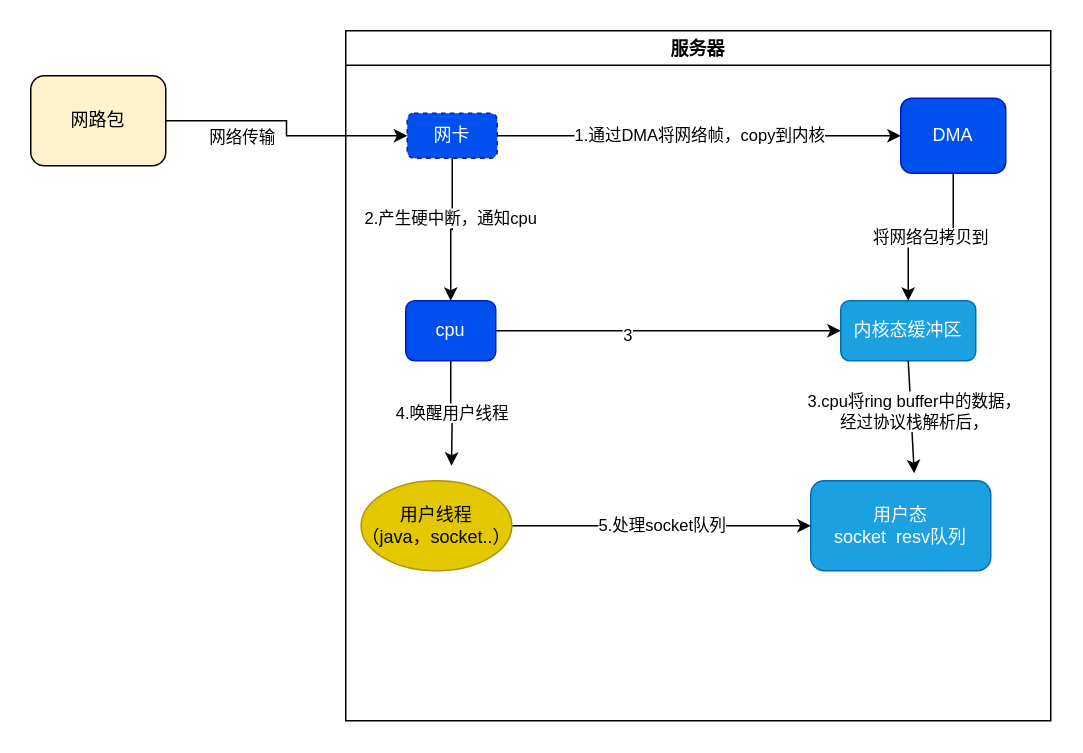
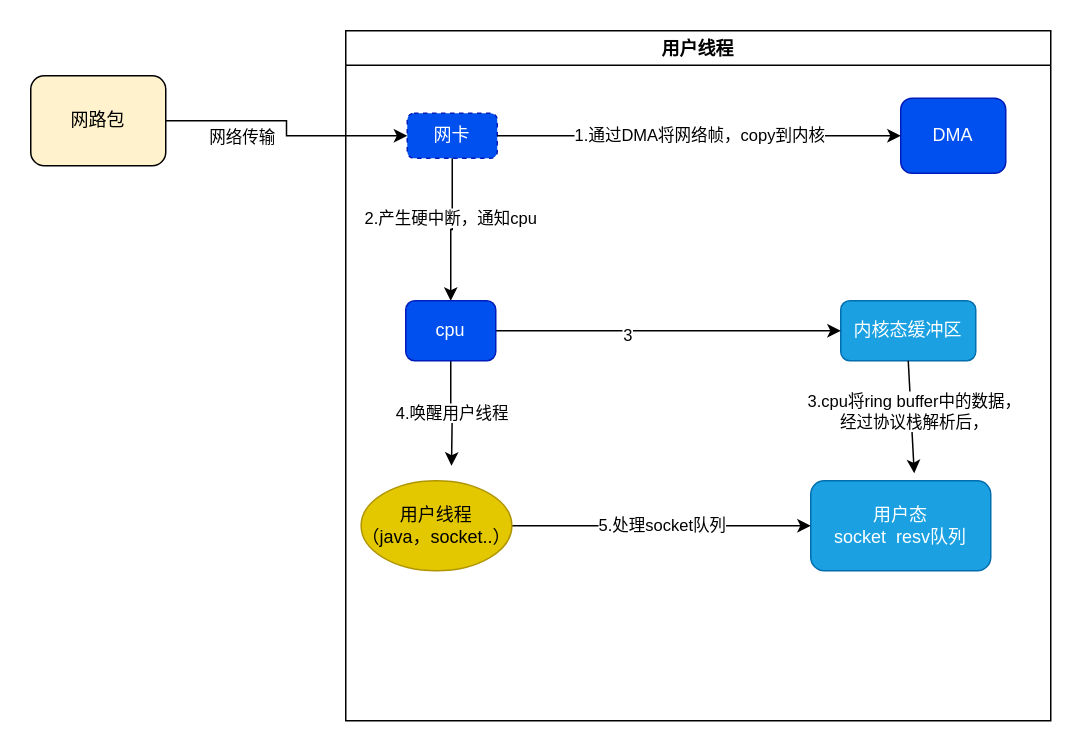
(698, 49) -> (698, 49)
(935, 237) -> none
